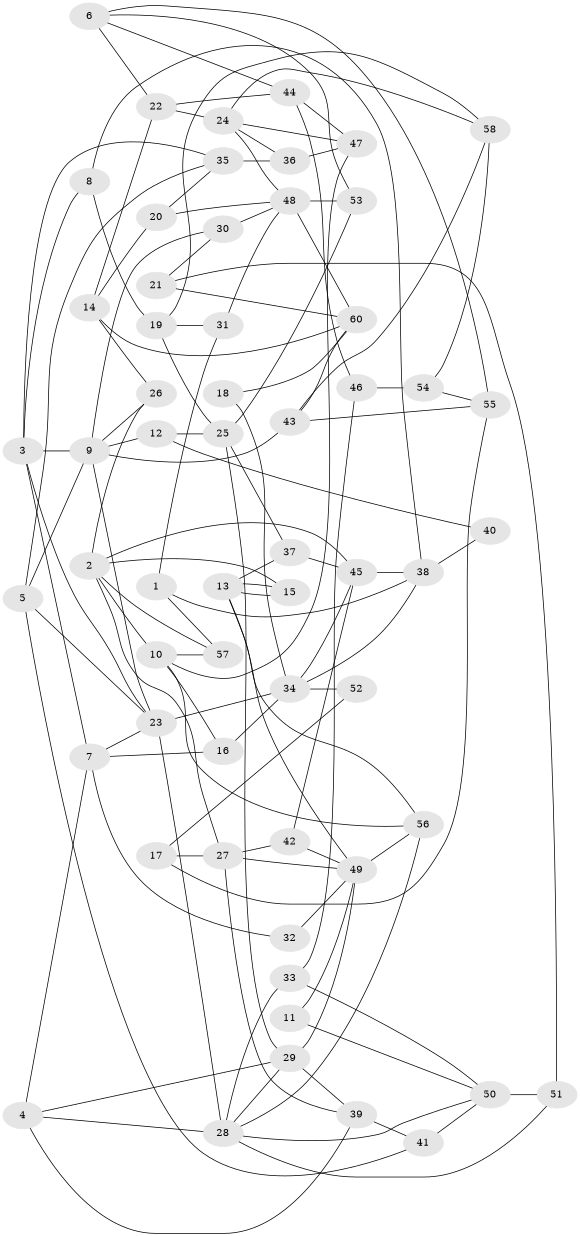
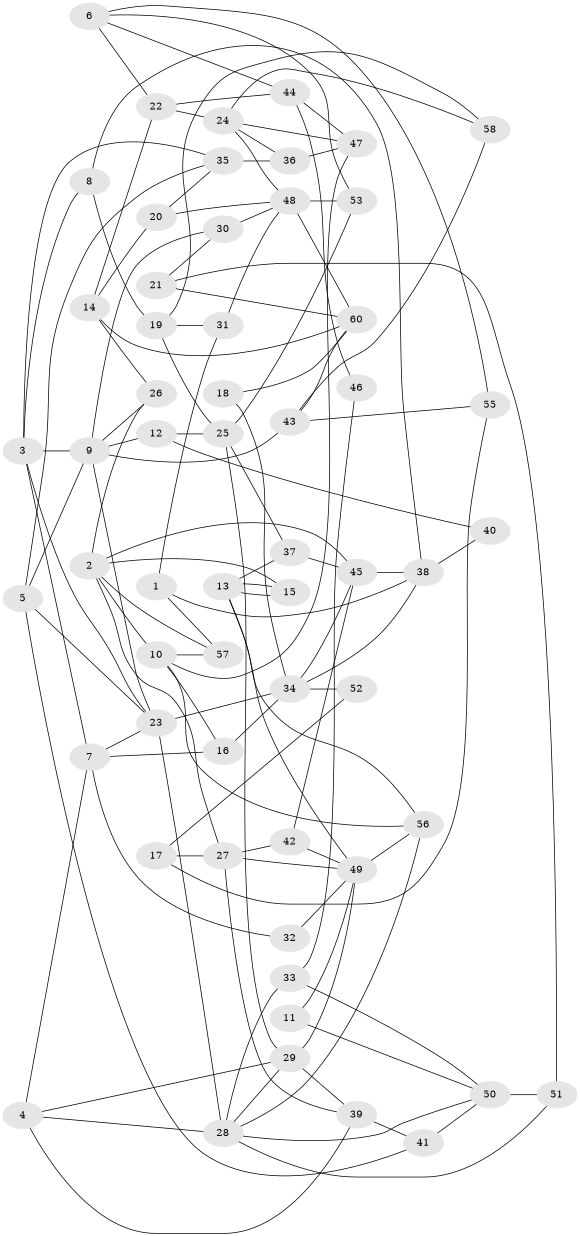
(423, 388) -> none
